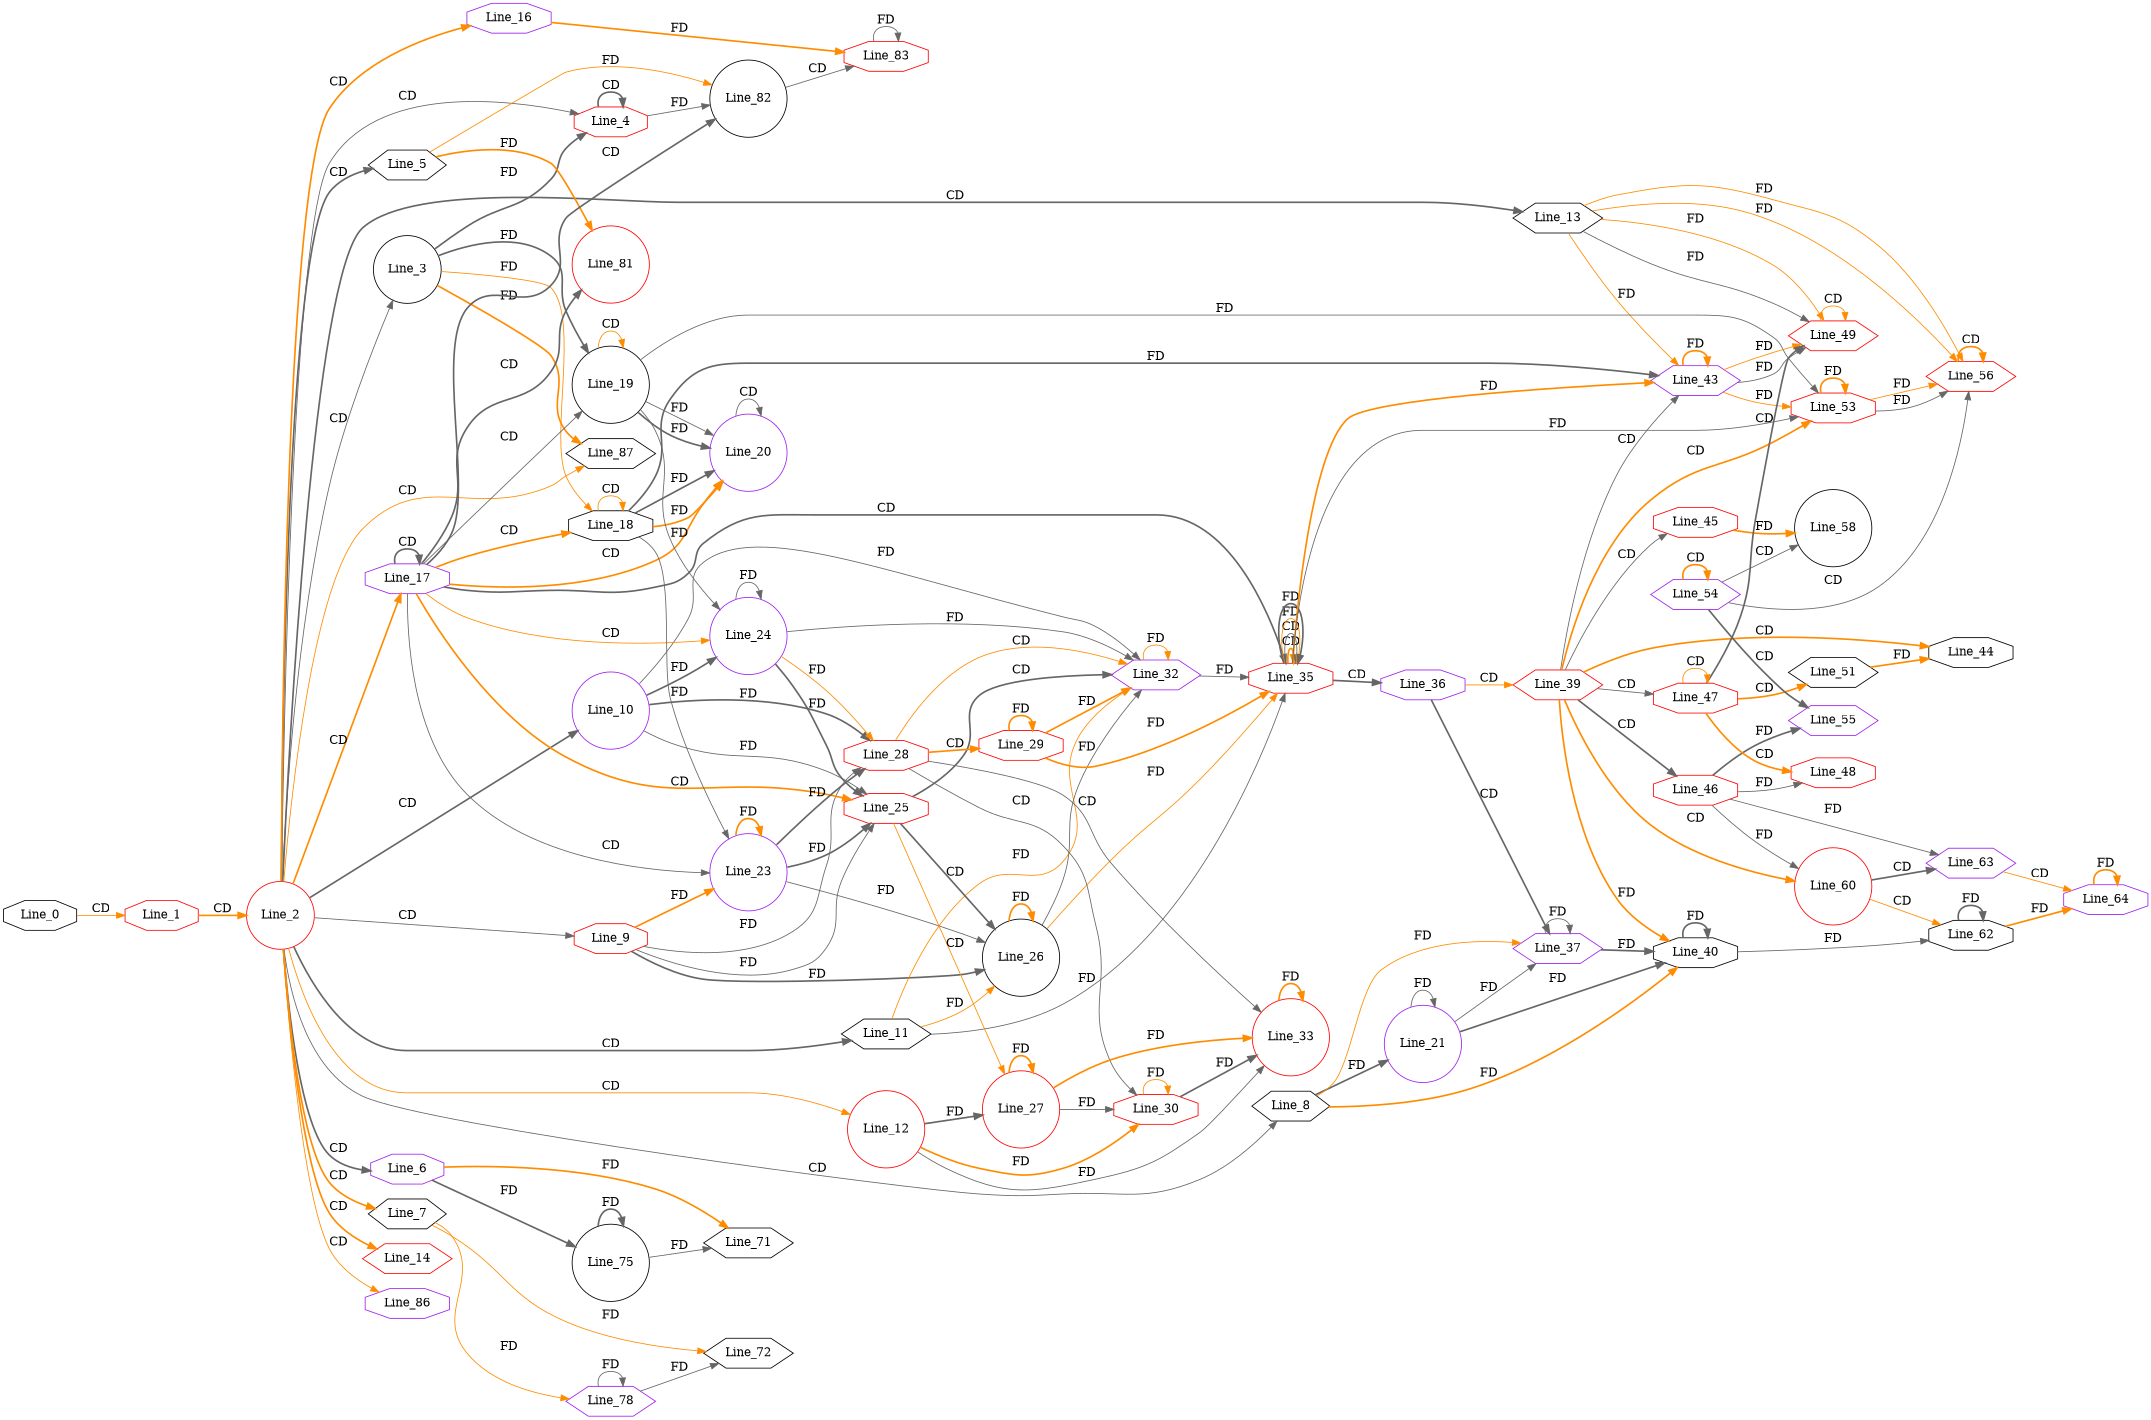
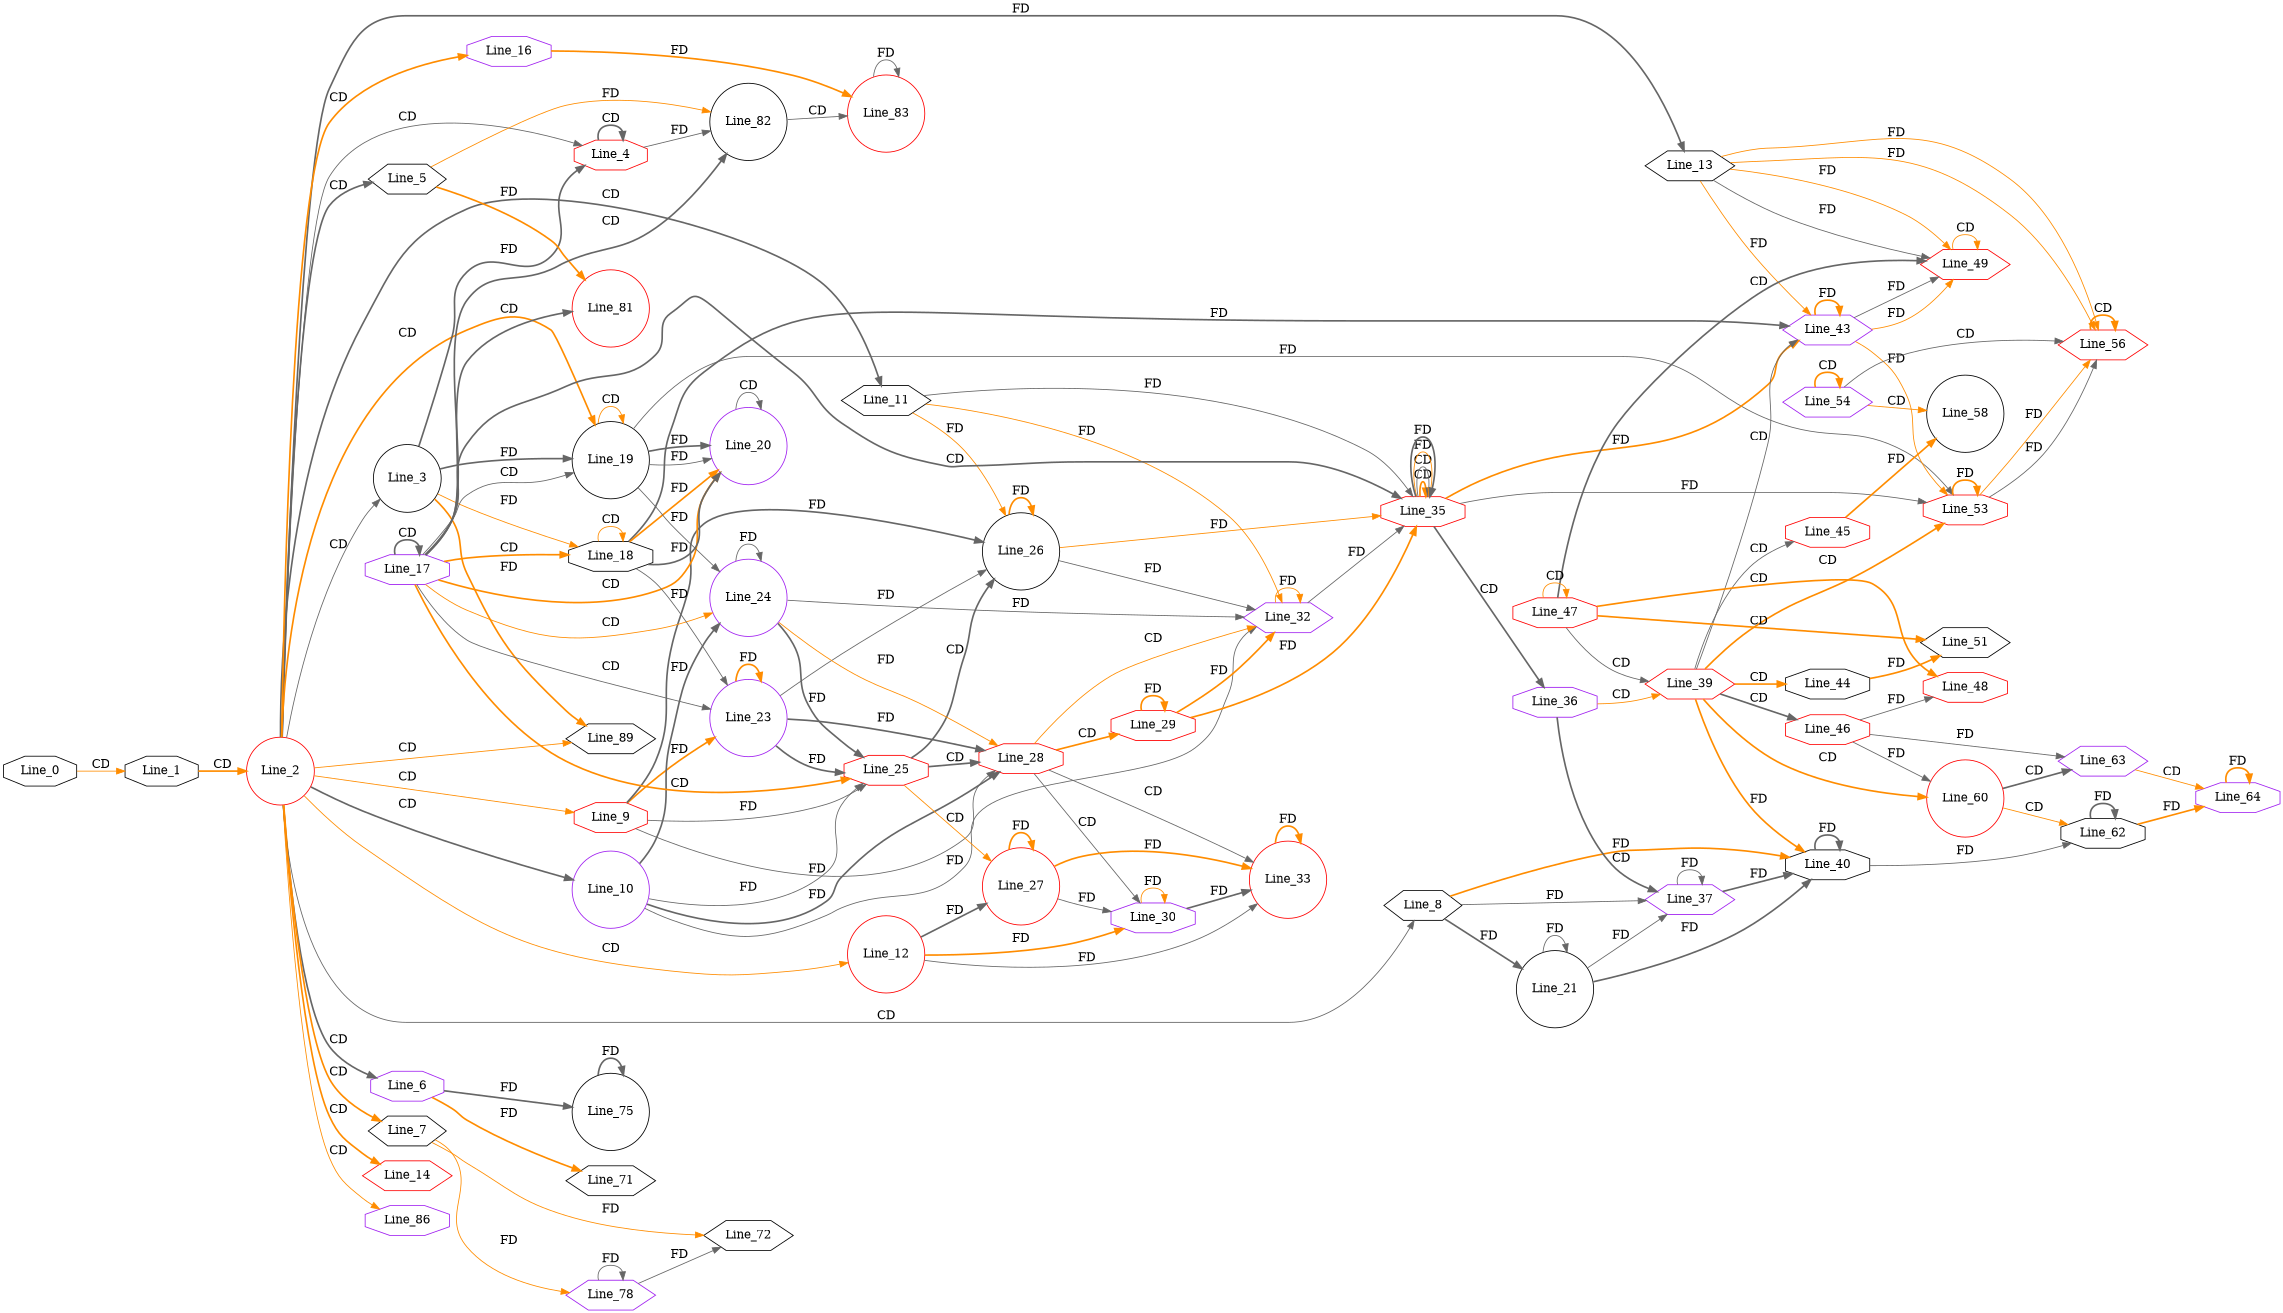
(886, 56) -> (886, 114)
(955, 196) -> (1021, 10)
(611, 454) -> (611, 739)
(1756, 565) -> (1893, 408)
(1895, 663) -> (1902, 671)
(1621, 691) -> (1598, 661)
(978, 697) -> (949, 765)
(1833, 721) -> none
(345, 743) -> (363, 424)
(162, 915) -> (162, 771)
(440, 927) -> (440, 794)
(1378, 973) -> (1549, 903)
(1423, 1044) -> (1555, 989)
(1156, 1109) -> (1153, 918)
(676, 1253) -> none
